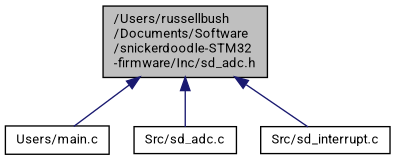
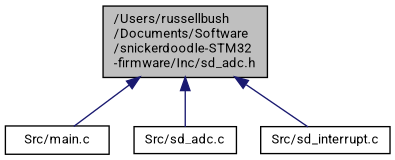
(57, 140) -> (57, 140)
